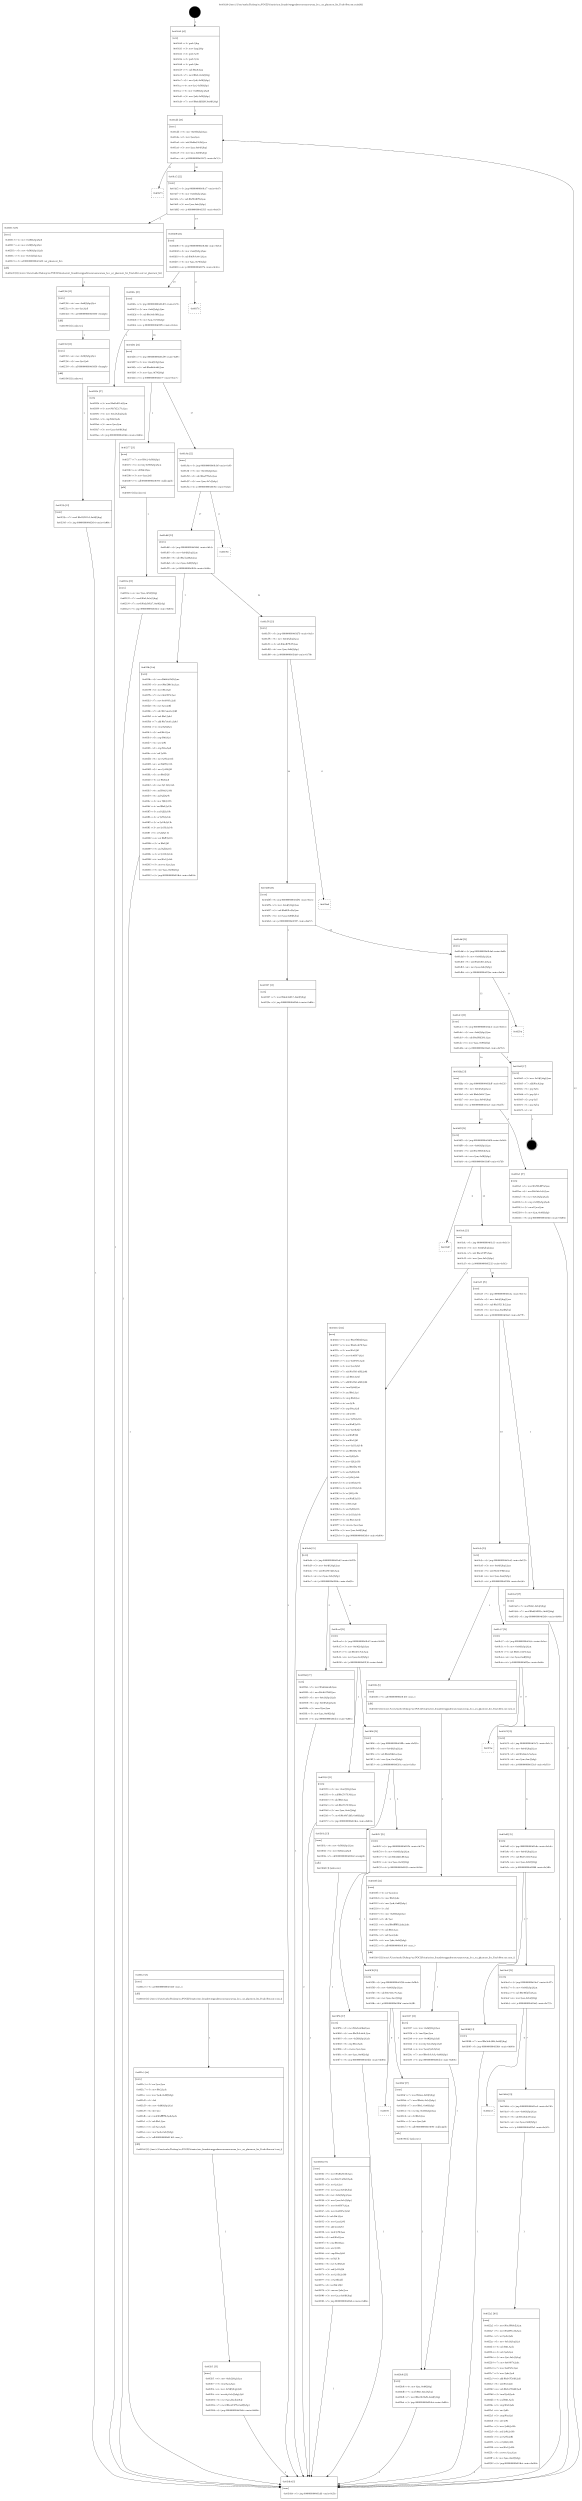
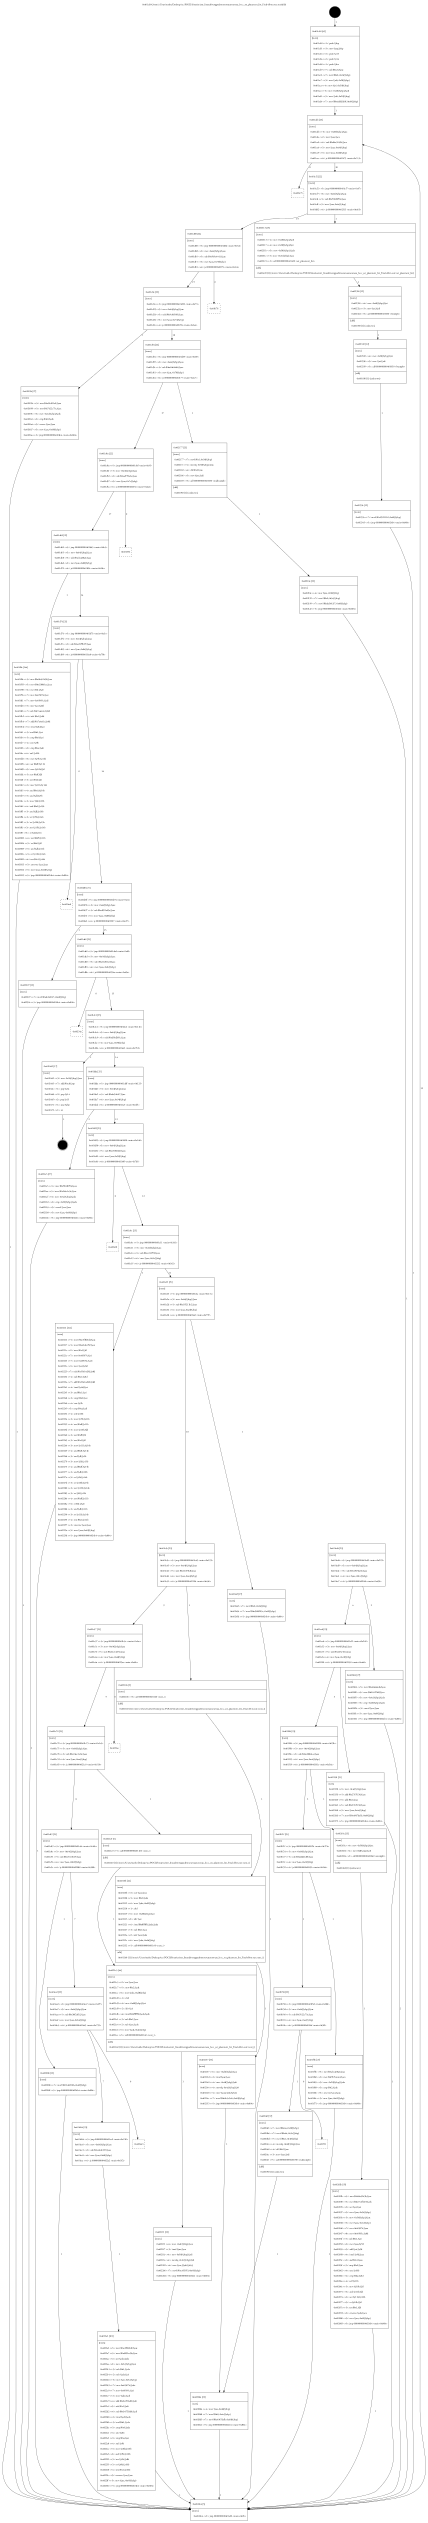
none -> (128, 1801)
